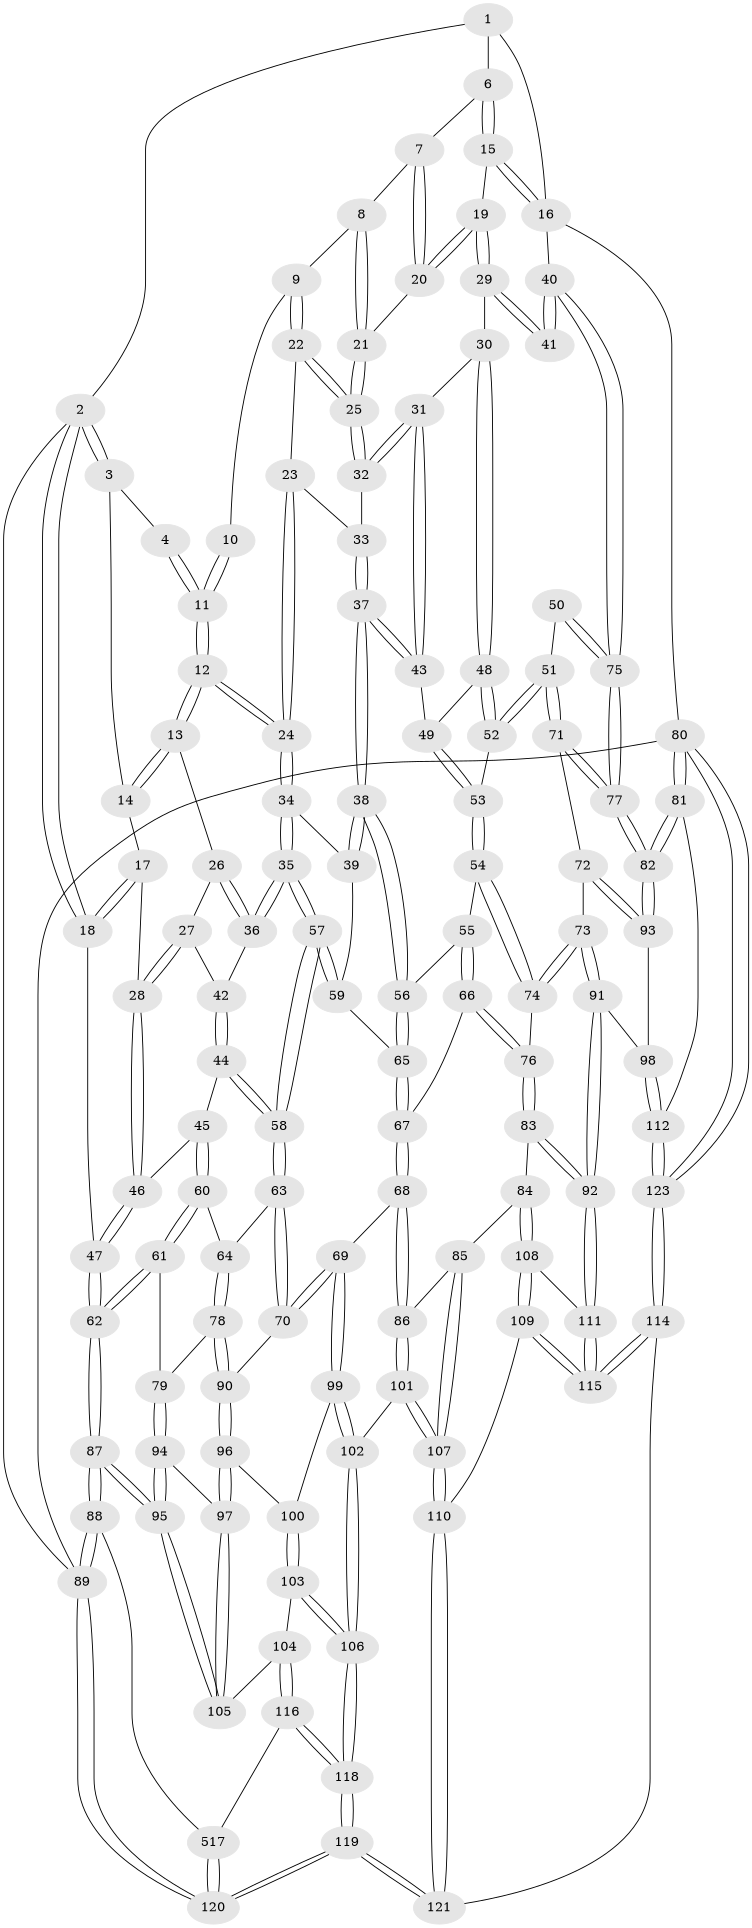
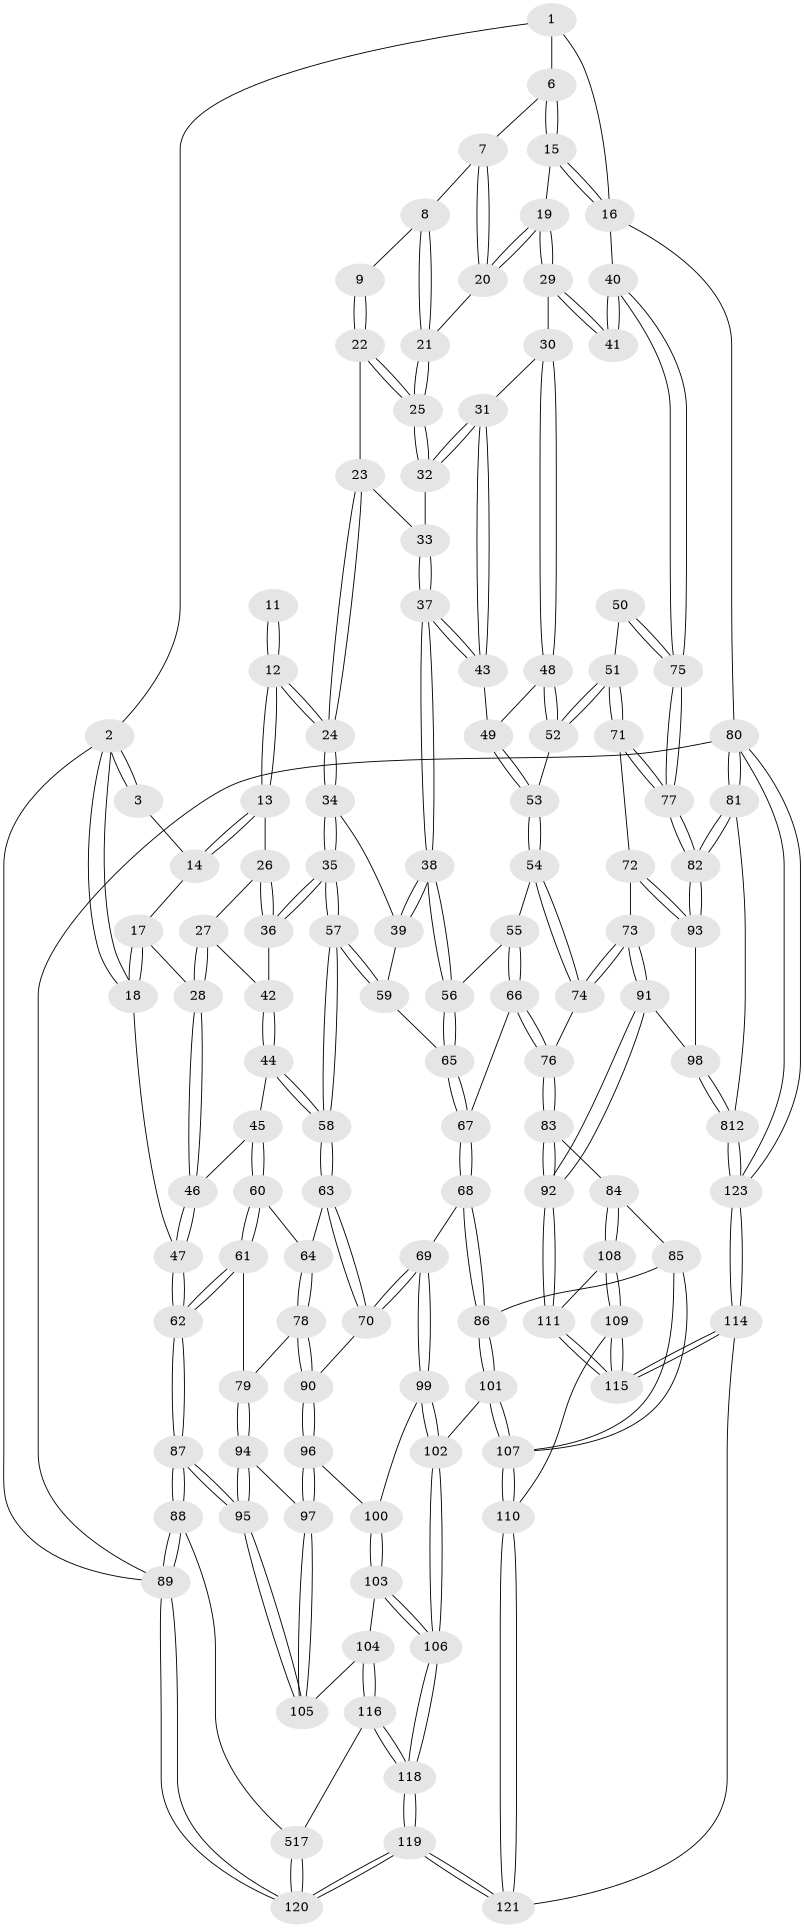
(165, 541) -> none
(231, 541) -> none
(658, 1127) -> (733, 1127)
